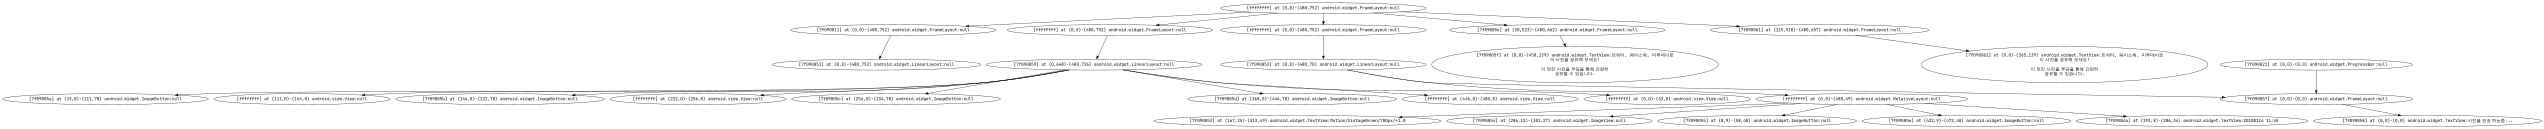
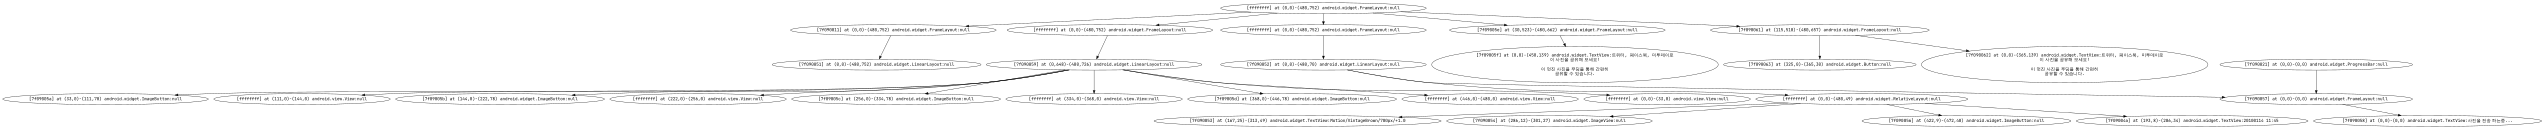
none -> (1820, 65)
none -> (1094, 99)
(1757, 121) -> none
